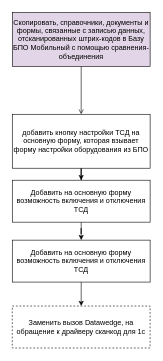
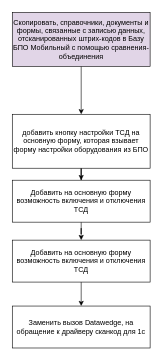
(81, 110) -> (81, 108)
(81, 327) -> (81, 327)
